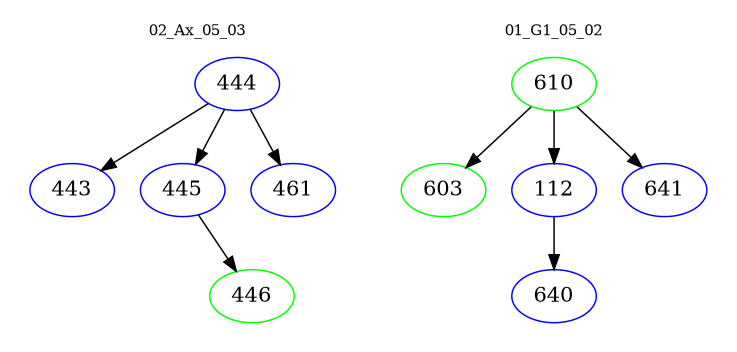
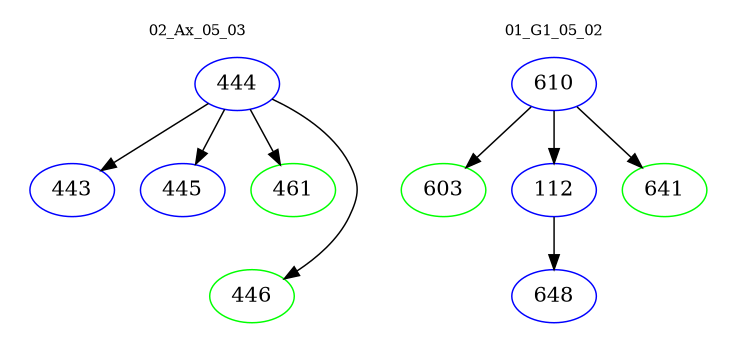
(554, 84) -> (554, 84)
(293, 190) -> (293, 190)
(665, 190) -> (665, 190)
(213, 237) -> (355, 177)
(554, 296) -> (554, 296)
